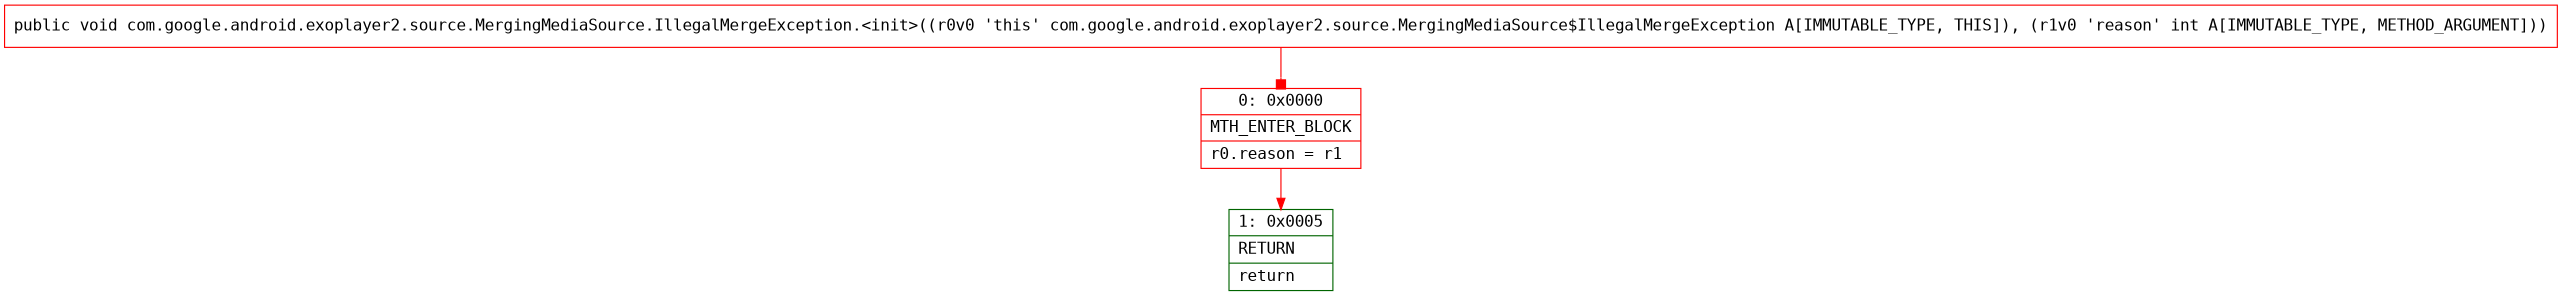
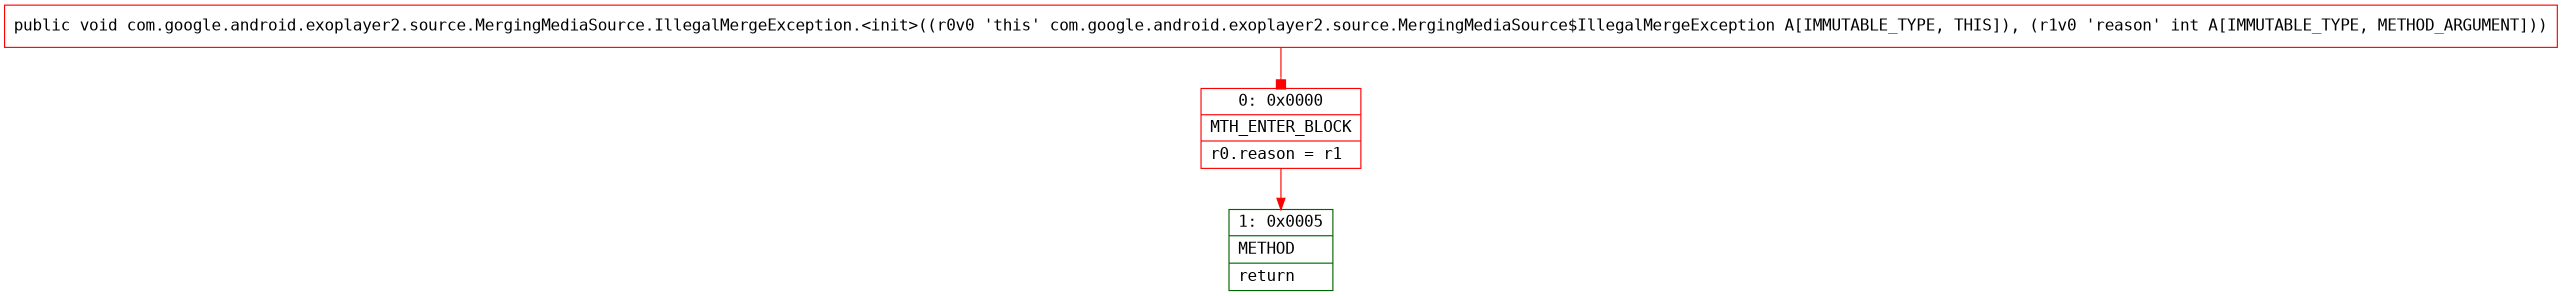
(1267, 249) -> (1267, 249)
